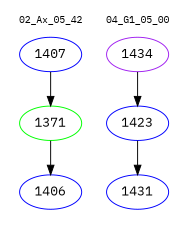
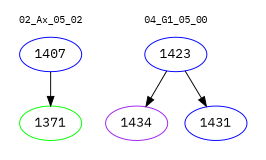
(51, 21) -> (51, 21)
(138, 84) -> (159, 85)
(51, 192) -> none
